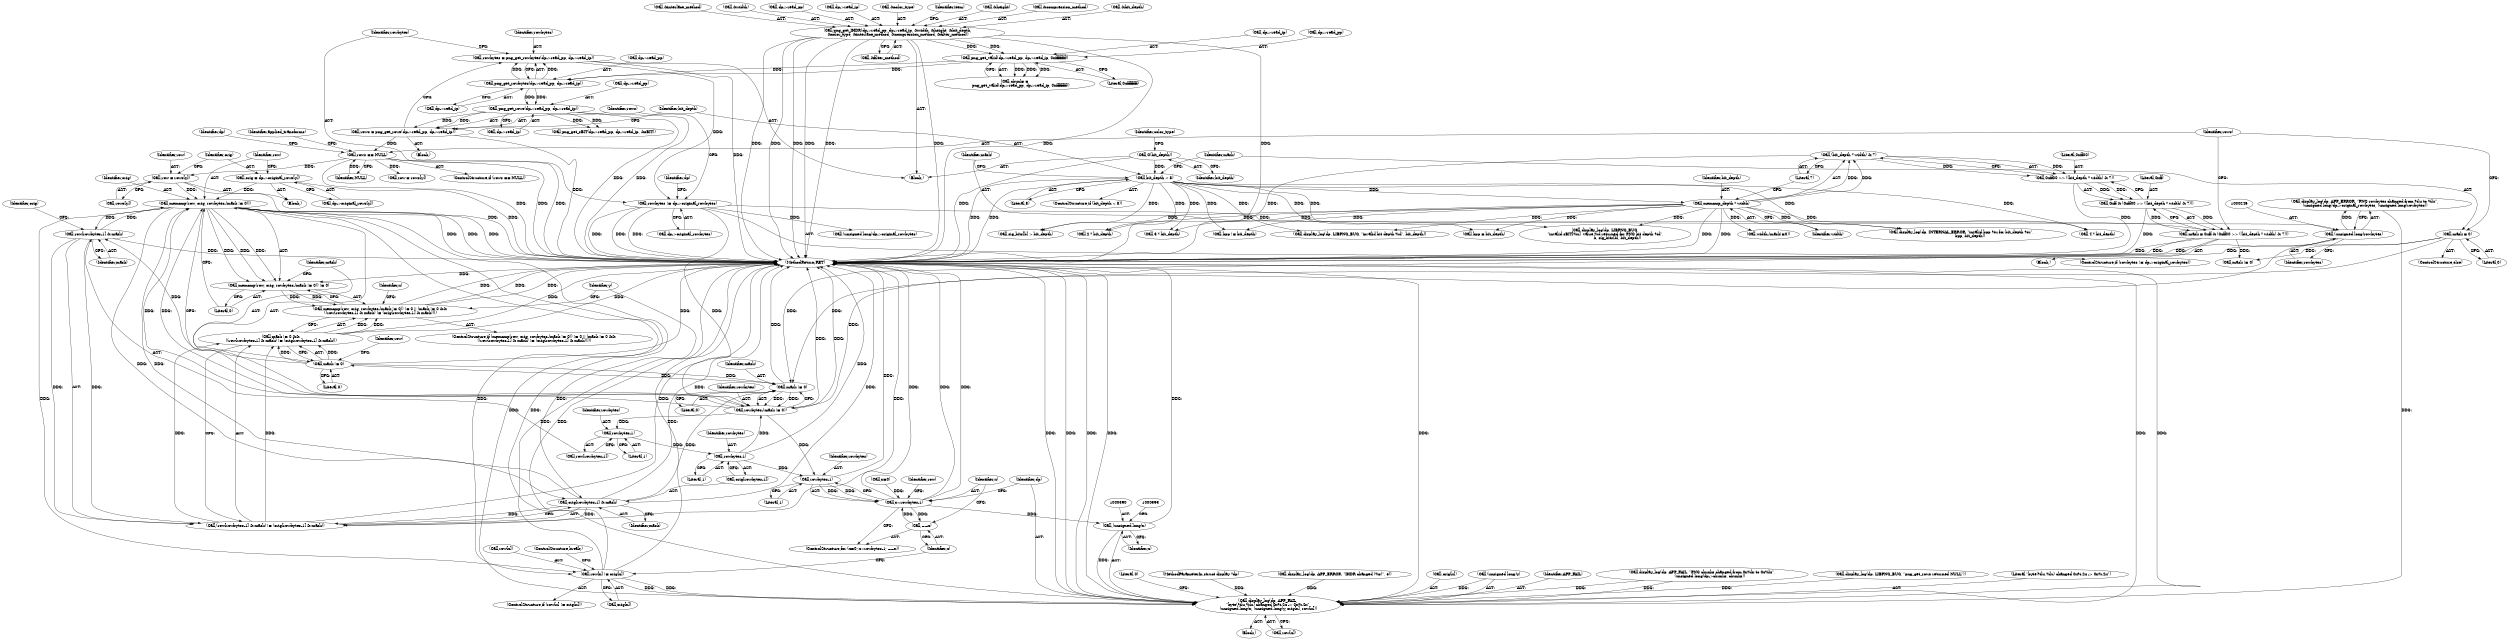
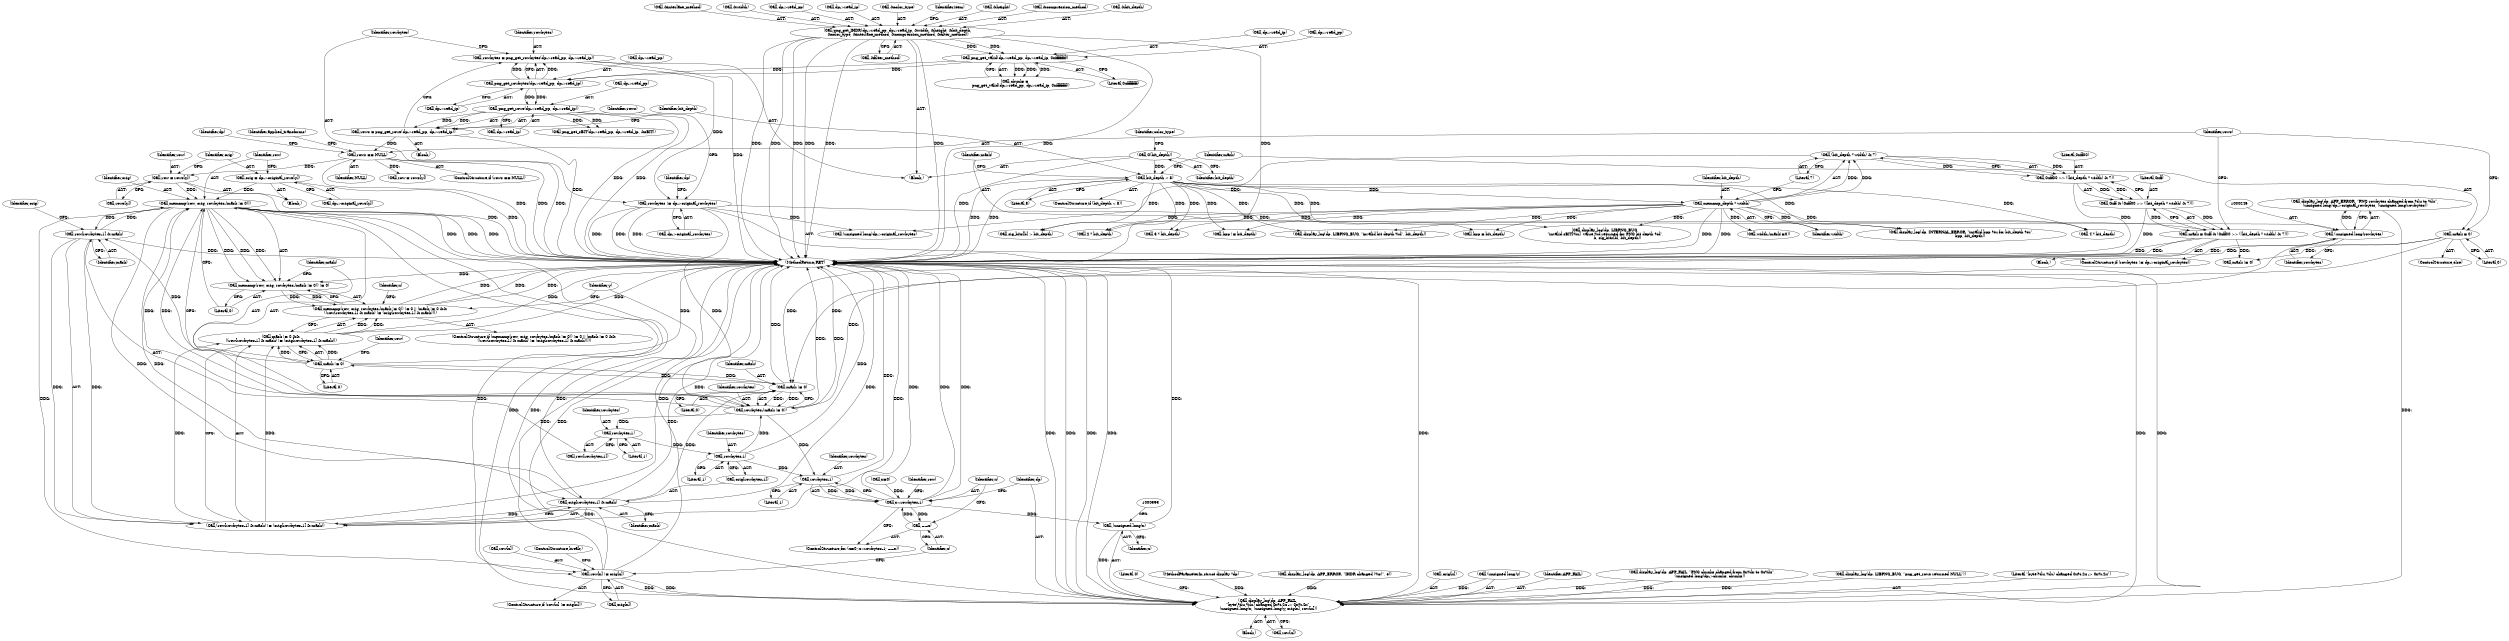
(363, 166) -> none
(355, 167) -> (355, 167)
(1307, 178) -> (1399, 158)
(1588, 260) -> (2233, 246)
(1118, 503) -> none
